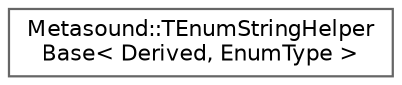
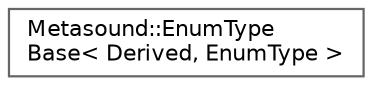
(201, 43) -> (186, 43)
